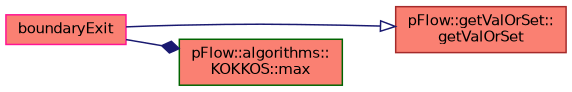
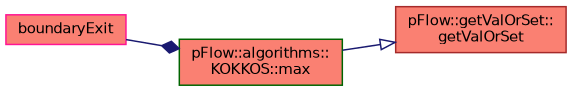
(253, 24) -> (361, 47)
